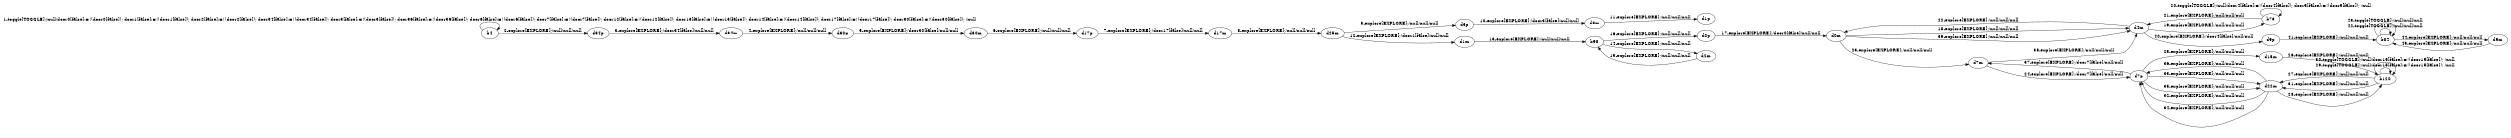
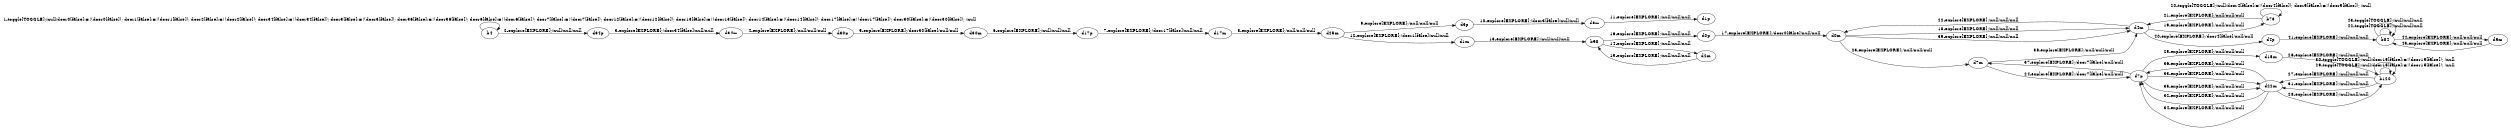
(2271, 40) -> (2271, 40)
